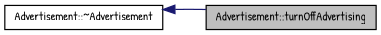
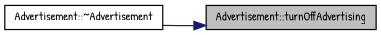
(191, 9) -> (178, 26)
